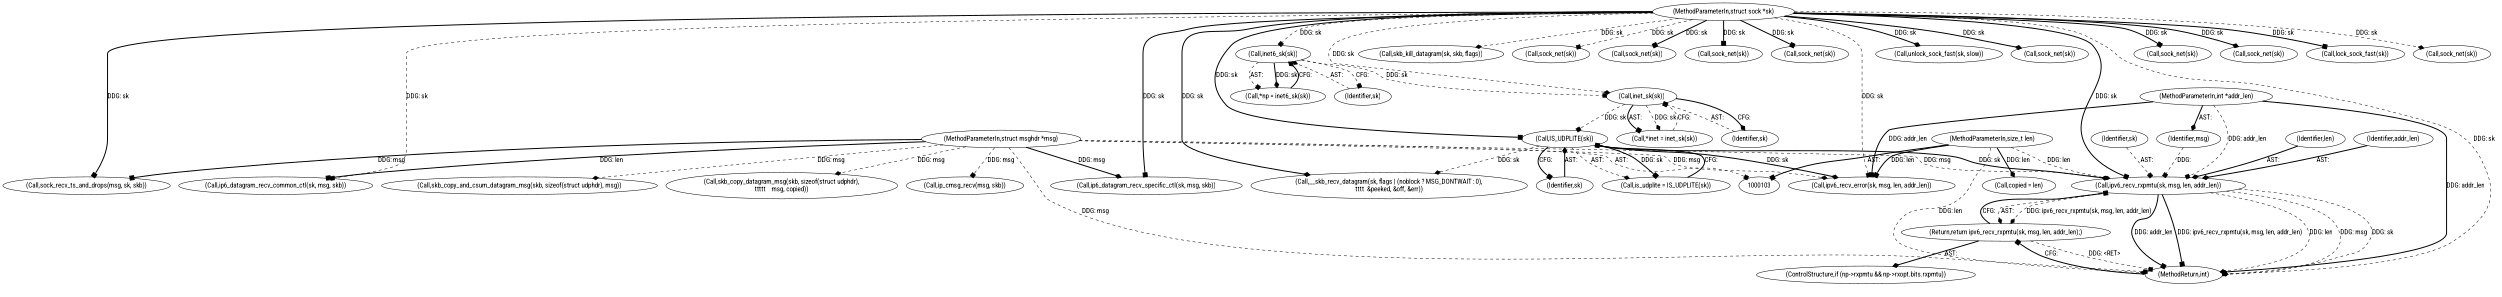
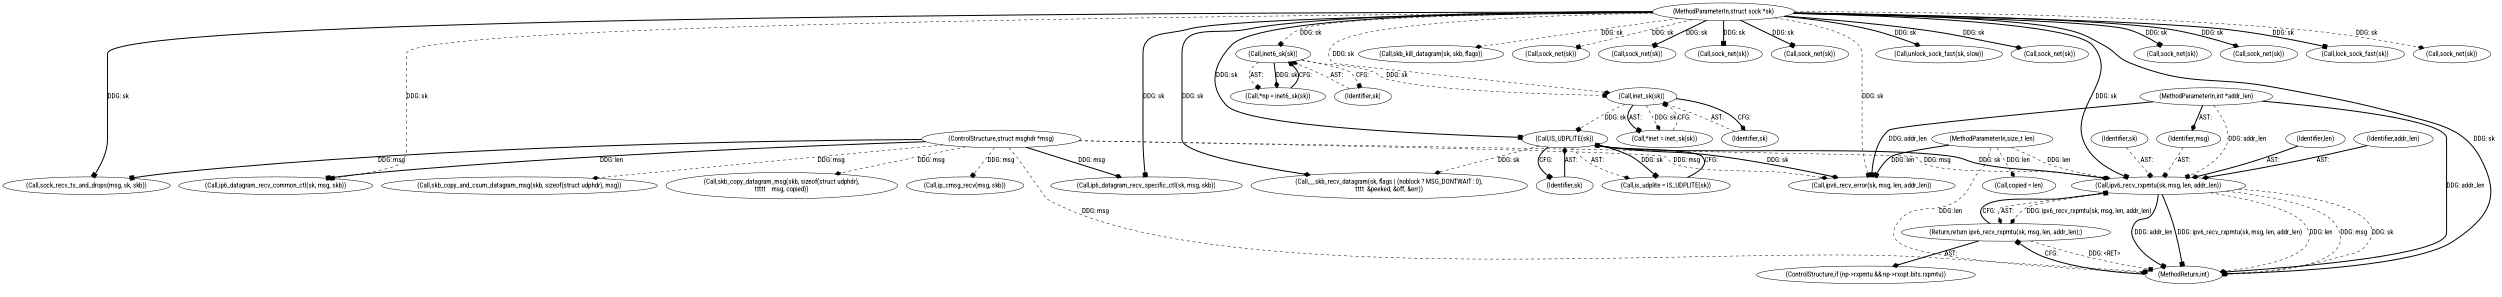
(2304, 93) -> (2304, 93)
(1001, 139) -> (1001, 139)
(2004, 160) -> (2004, 160)
(2185, 160) -> (2185, 160)
(1759, 186) -> none
